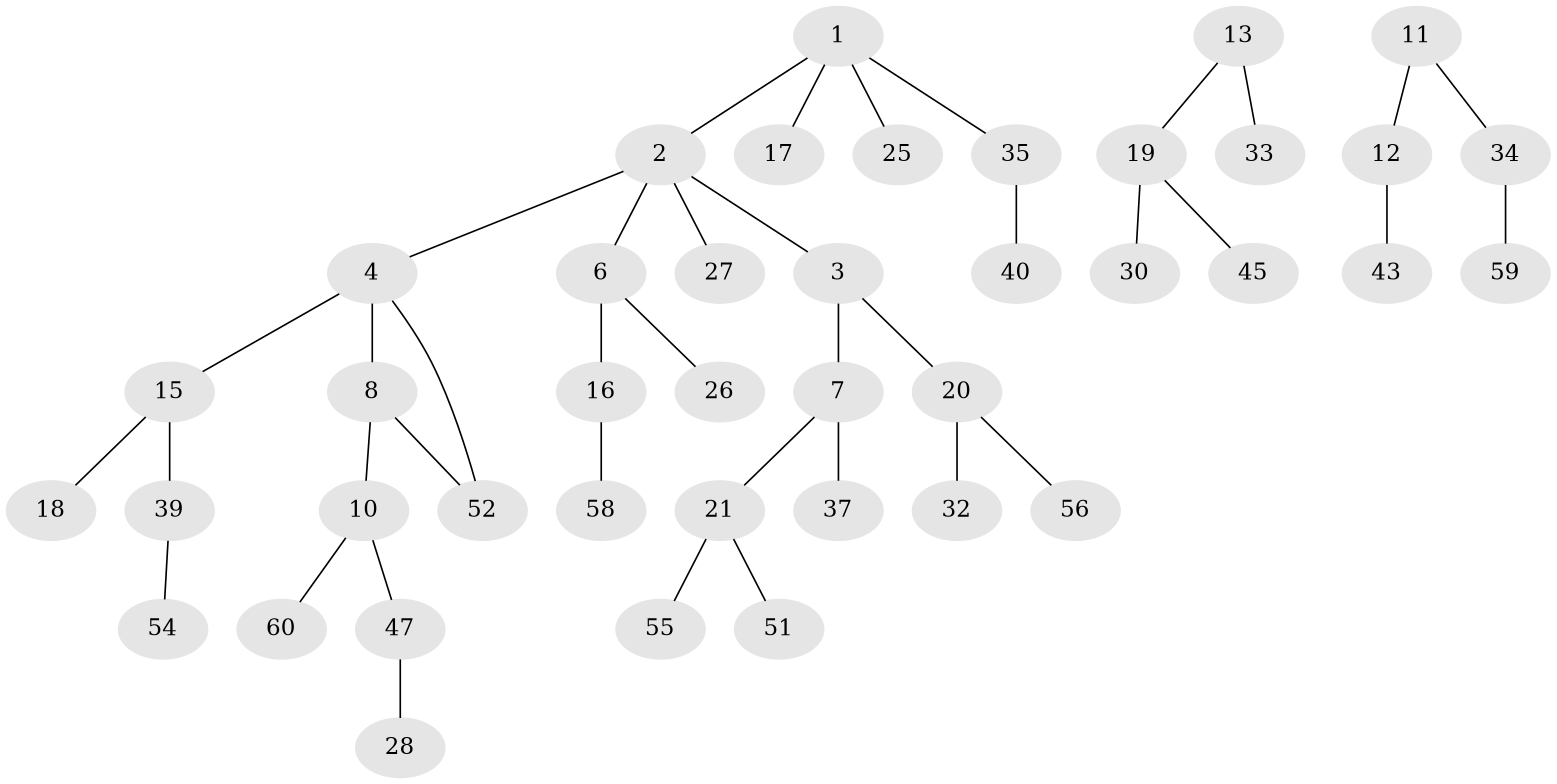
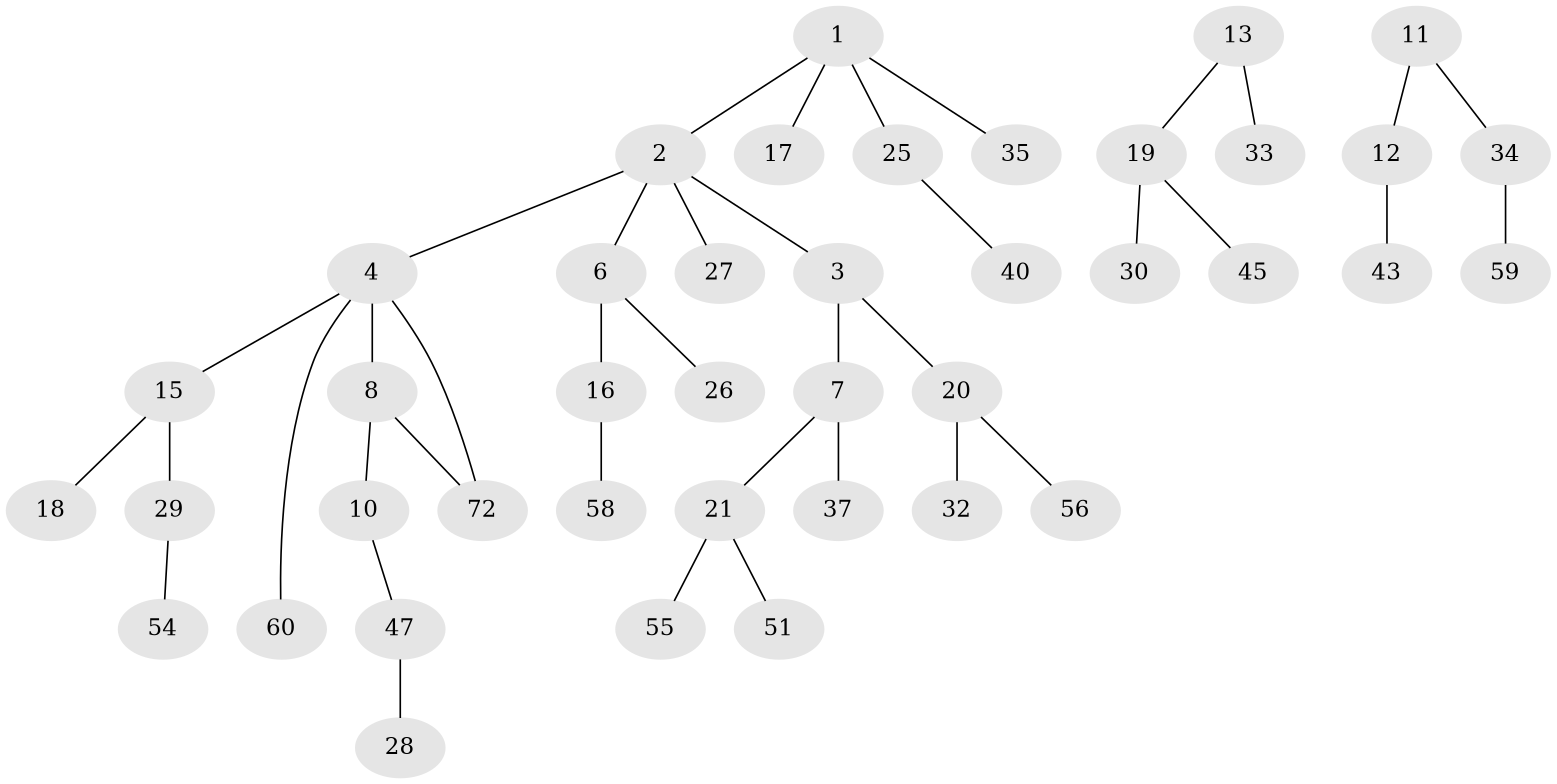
(1016, 214) -> (957, 214)
(170, 511) -> (170, 511)
(483, 511) -> (483, 511)
(323, 570) -> (292, 443)
